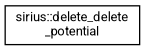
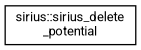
(72, 25) -> (70, 25)
